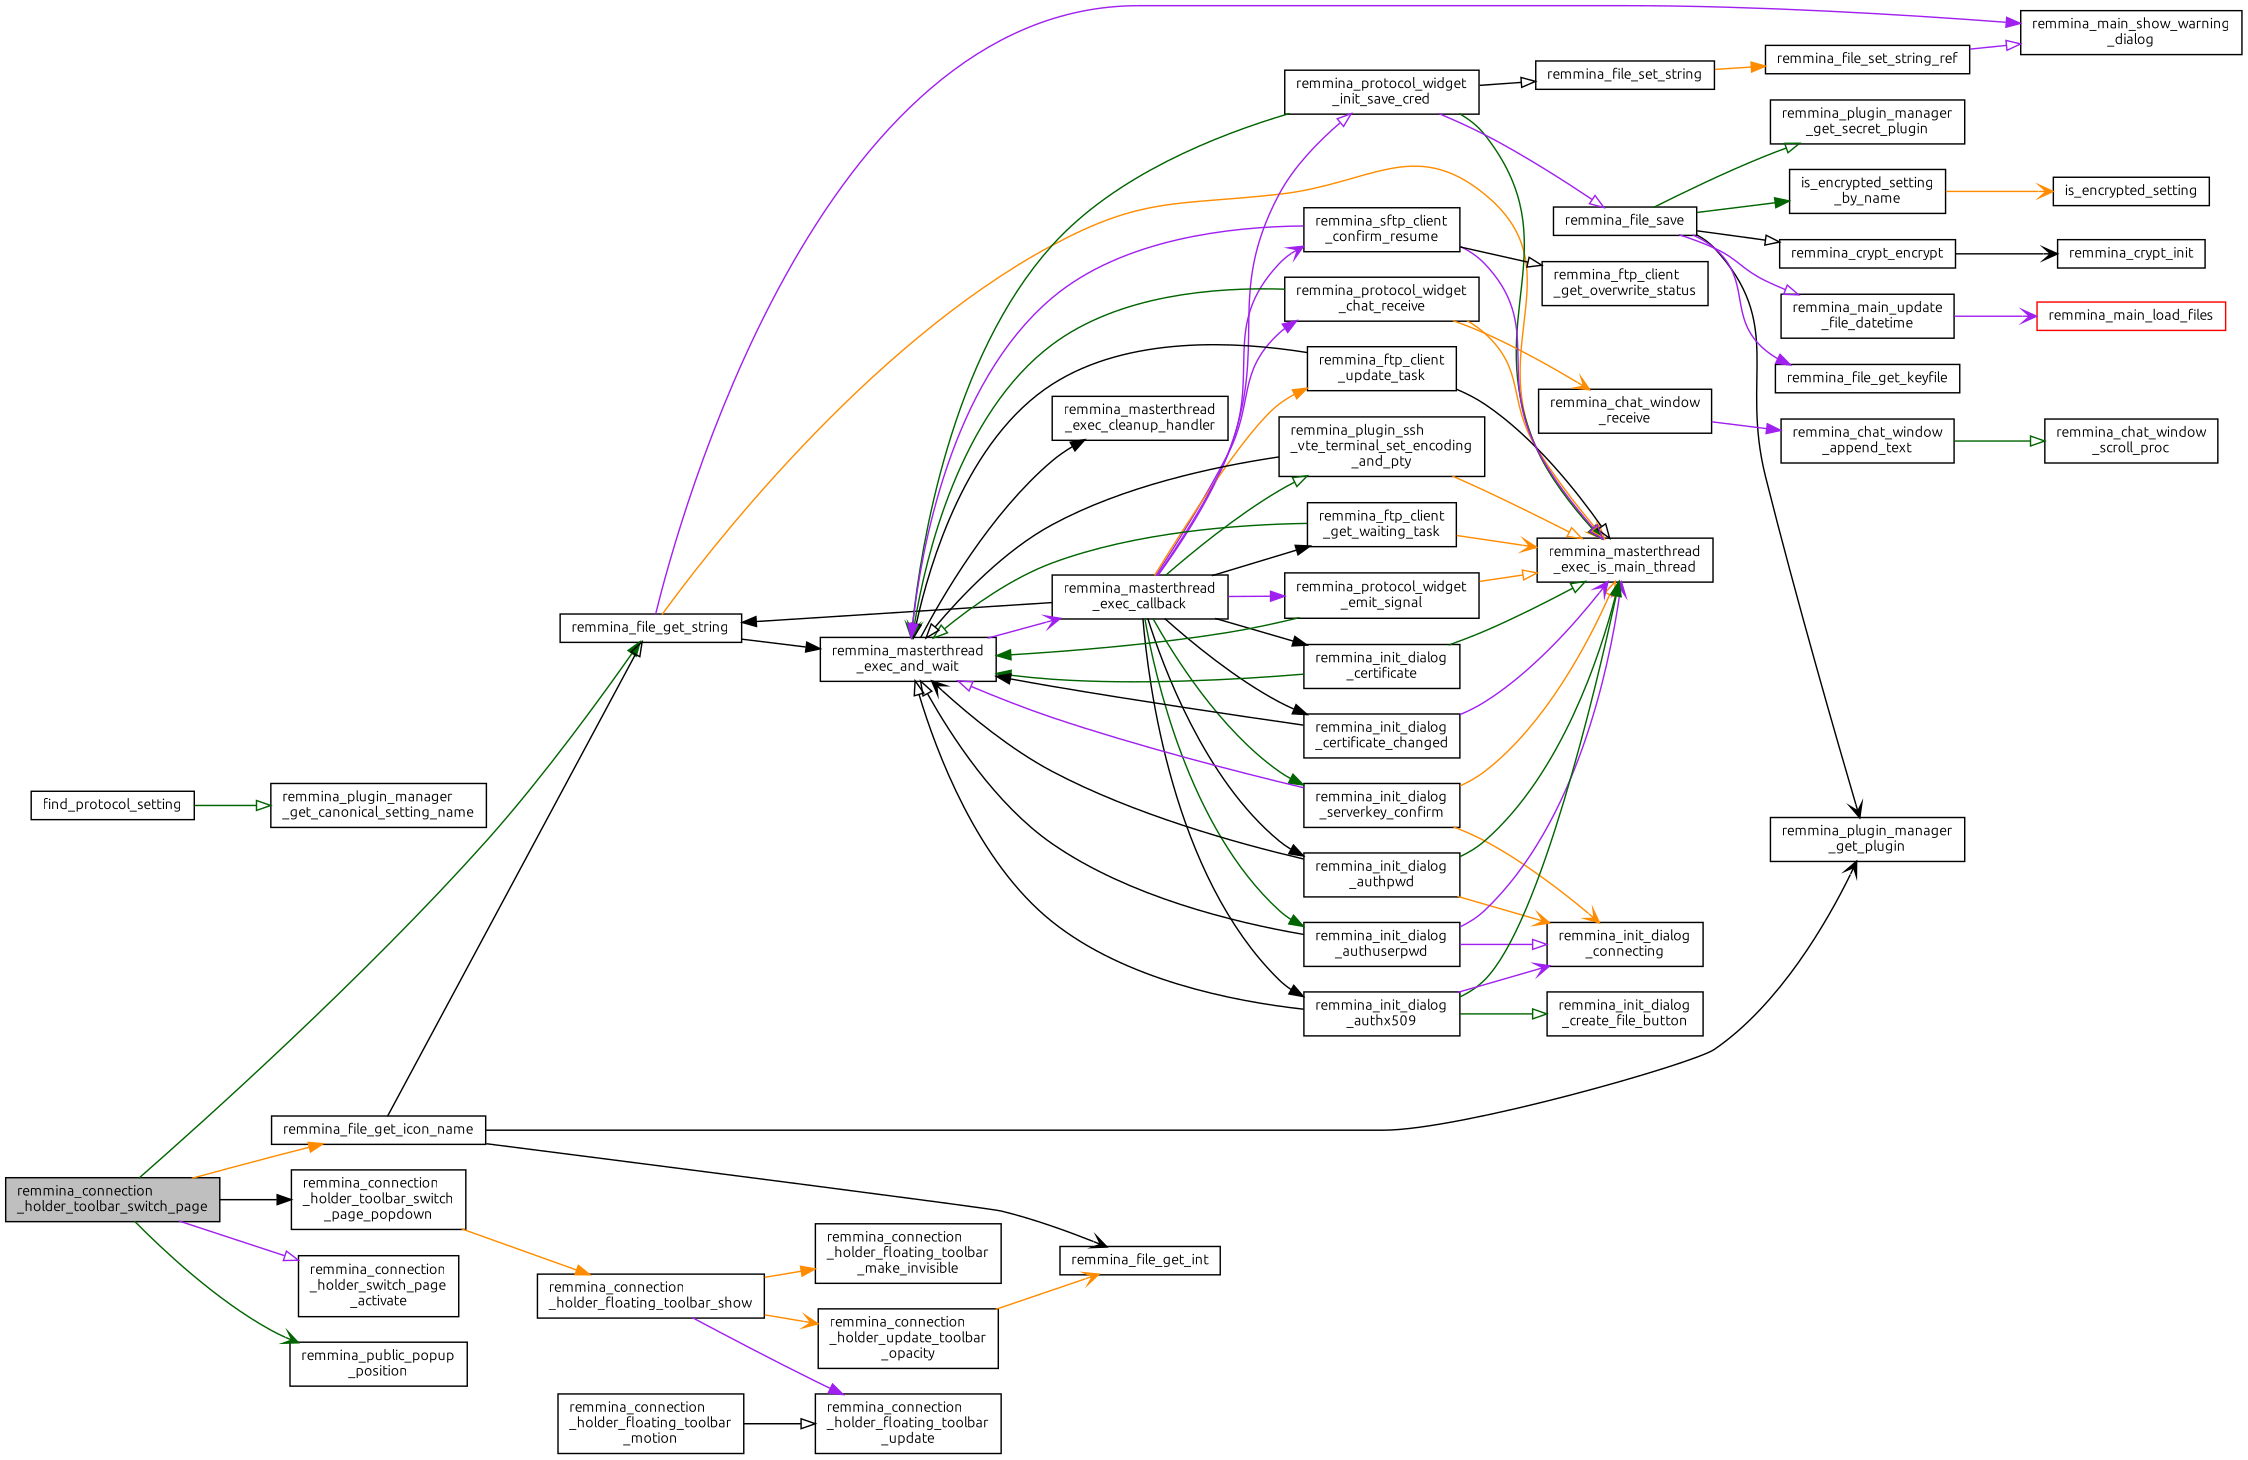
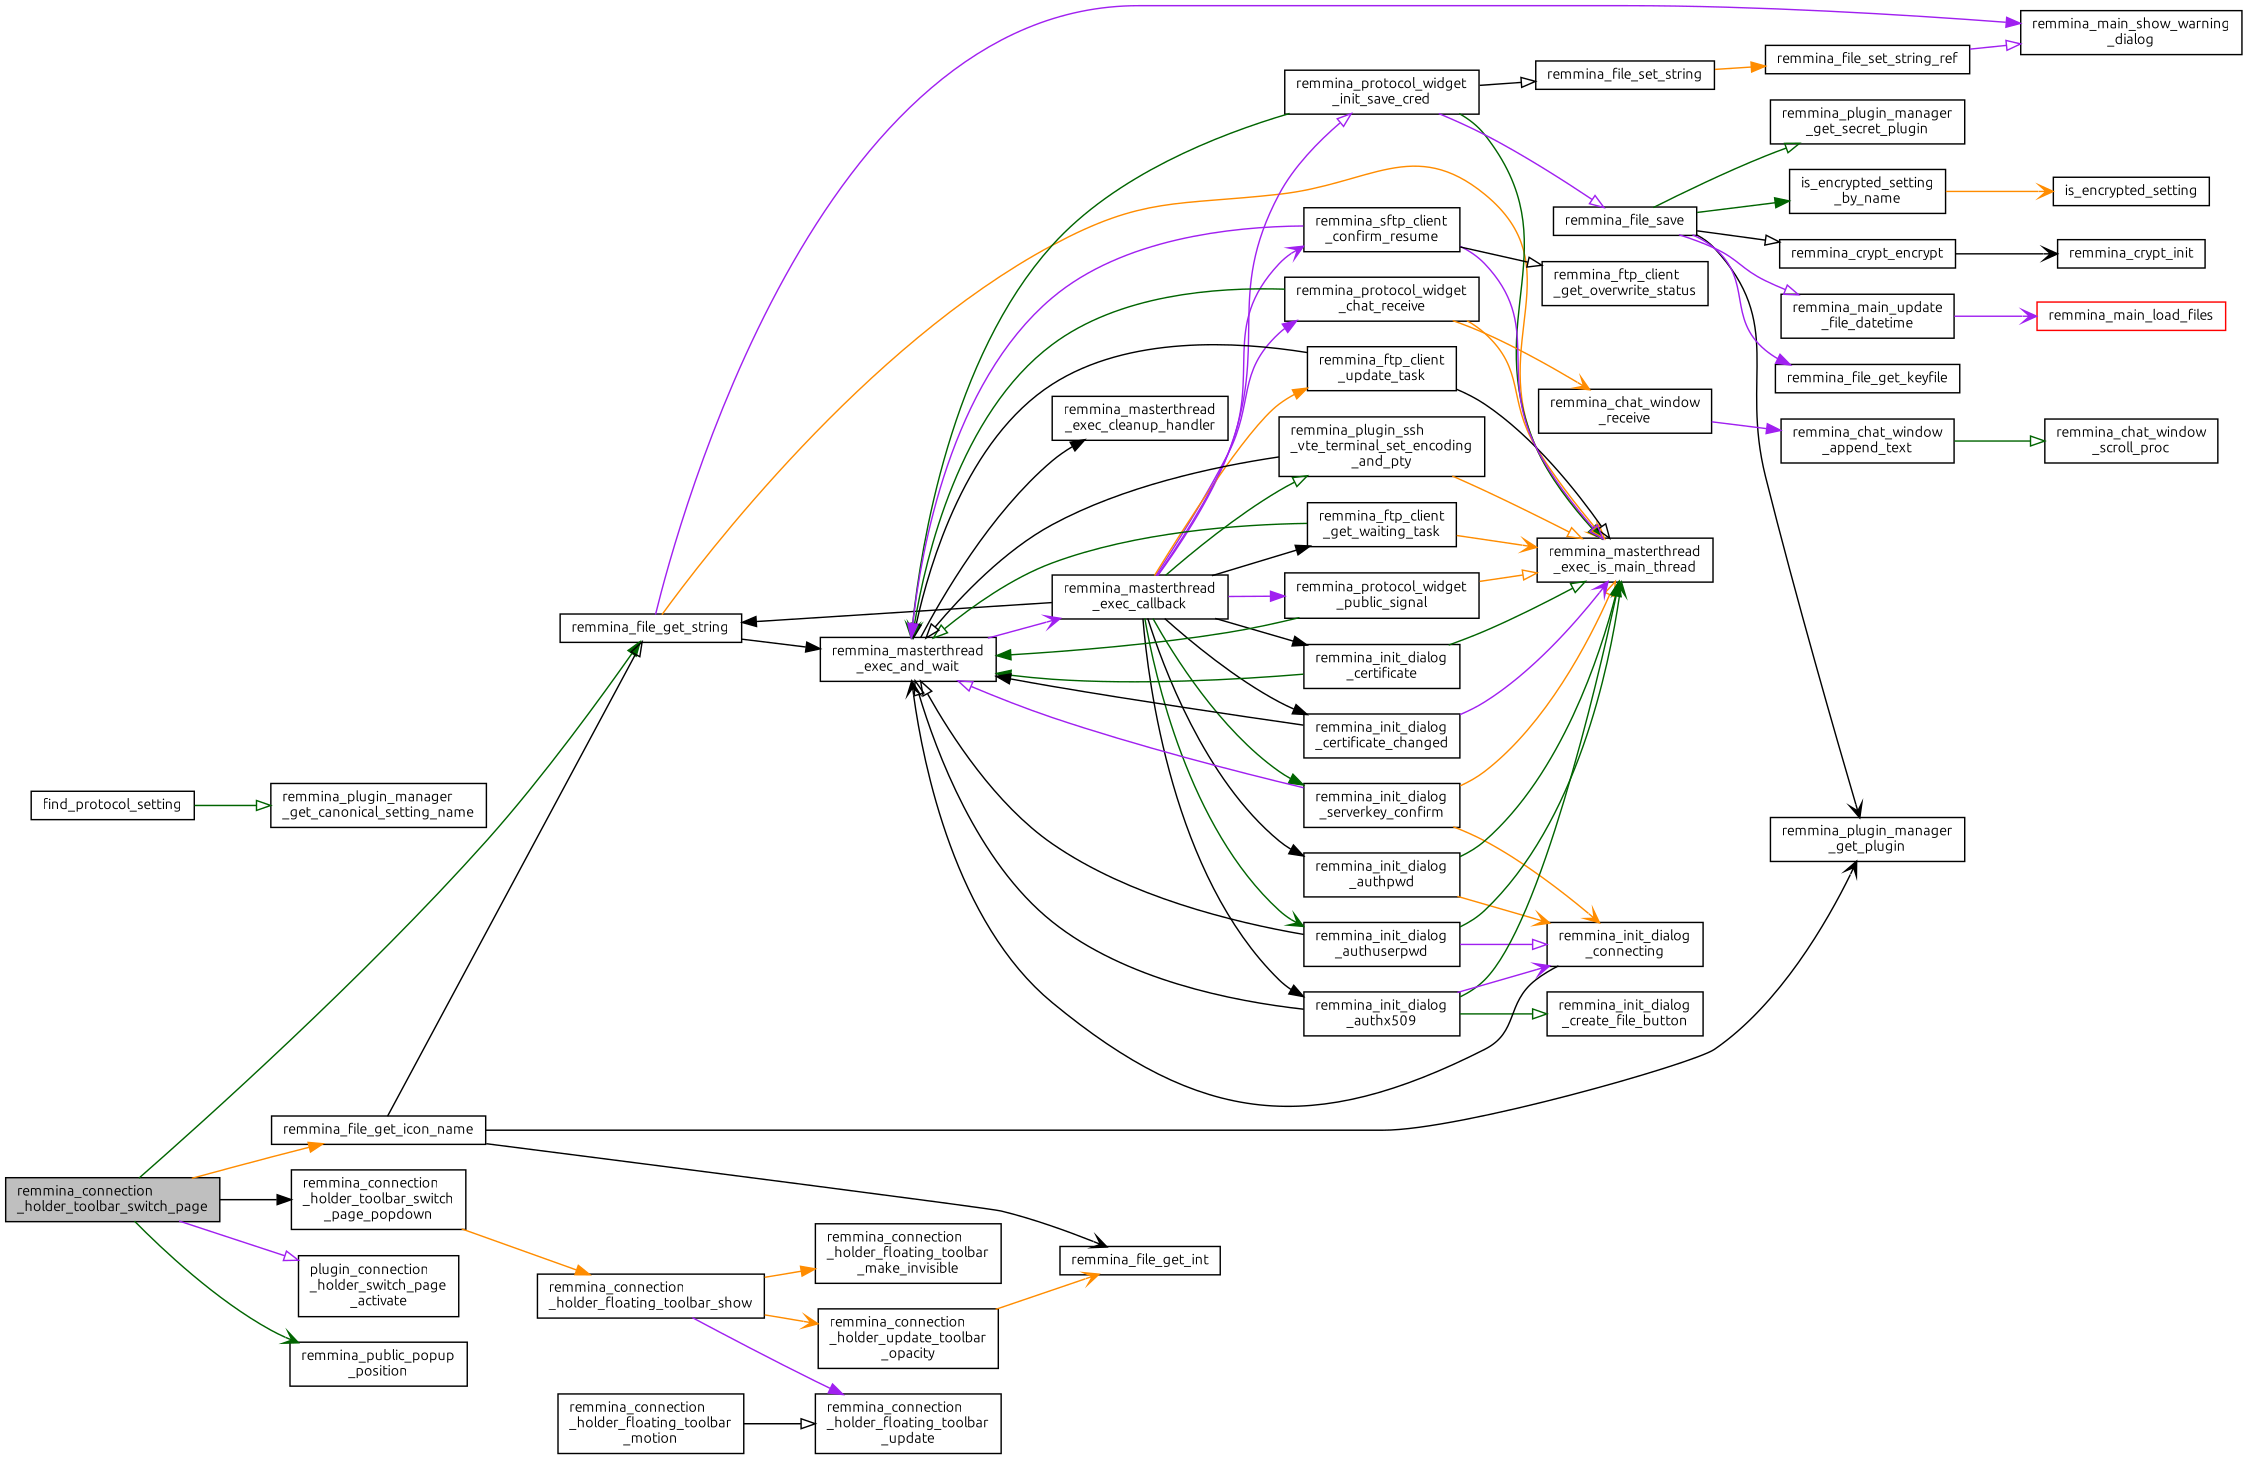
(1382, 596) -> (1382, 596)
(1193, 782) -> (1193, 782)
(1111, 799) -> (1151, 1070)
(1541, 837) -> (1541, 837)
(379, 1286) -> (379, 1286)
